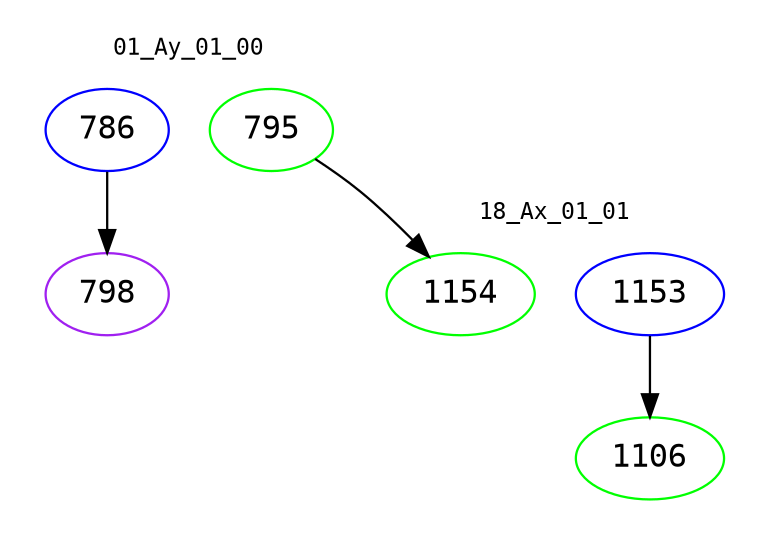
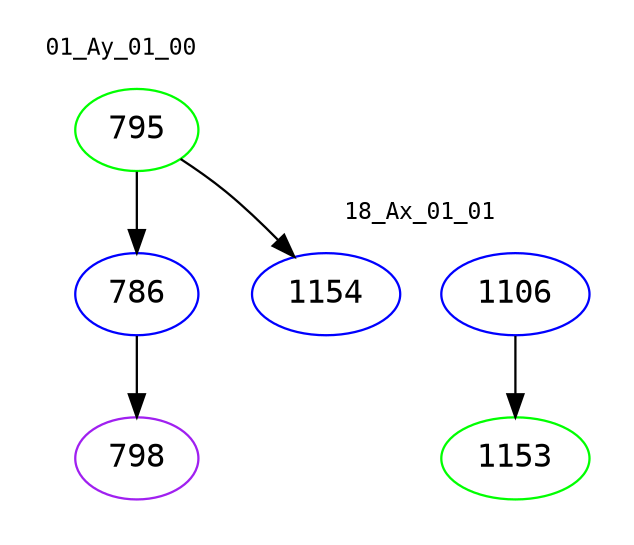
none -> (137, 201)
(461, 294) -> (326, 294)
(650, 294) -> (515, 458)
(650, 365) -> (515, 365)
(650, 458) -> (515, 294)
